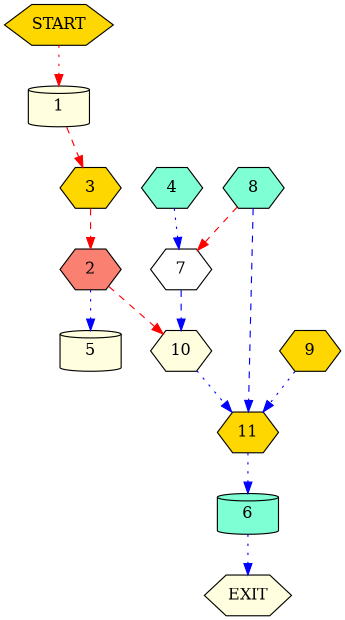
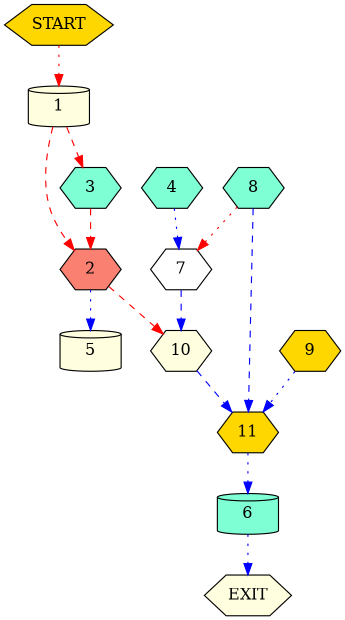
none -> (46, 186)
(91, 188) -> (91, 188)
(221, 224) -> (221, 224)
(211, 387) -> (211, 387)
